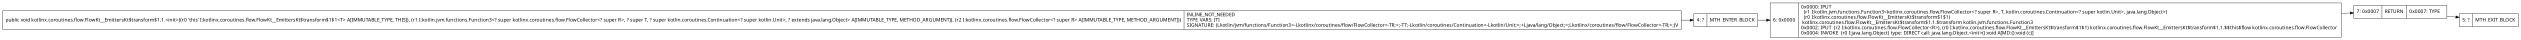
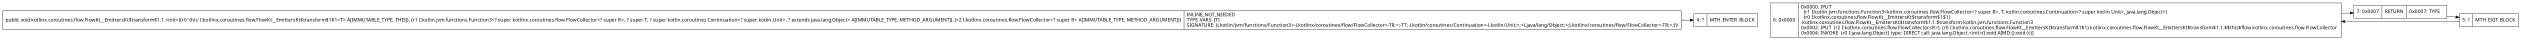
(1762, 20) -> (2402, 22)
